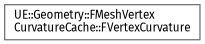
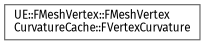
(102, 22) -> (102, 22)
